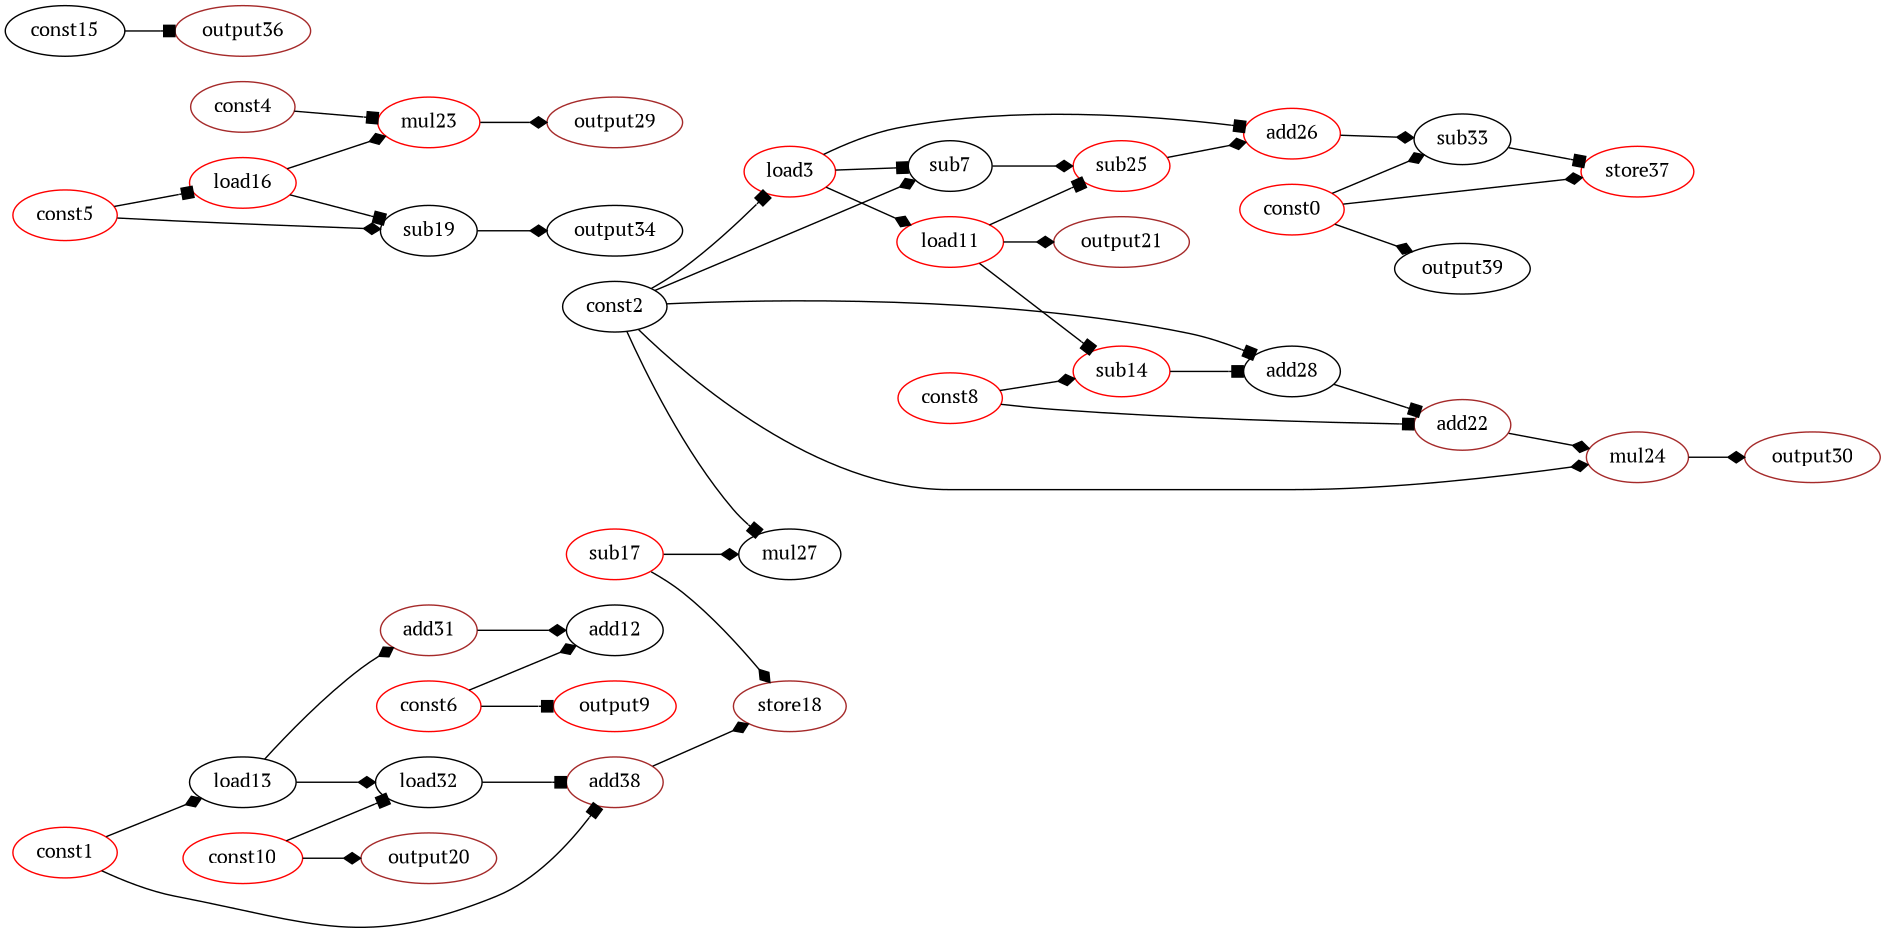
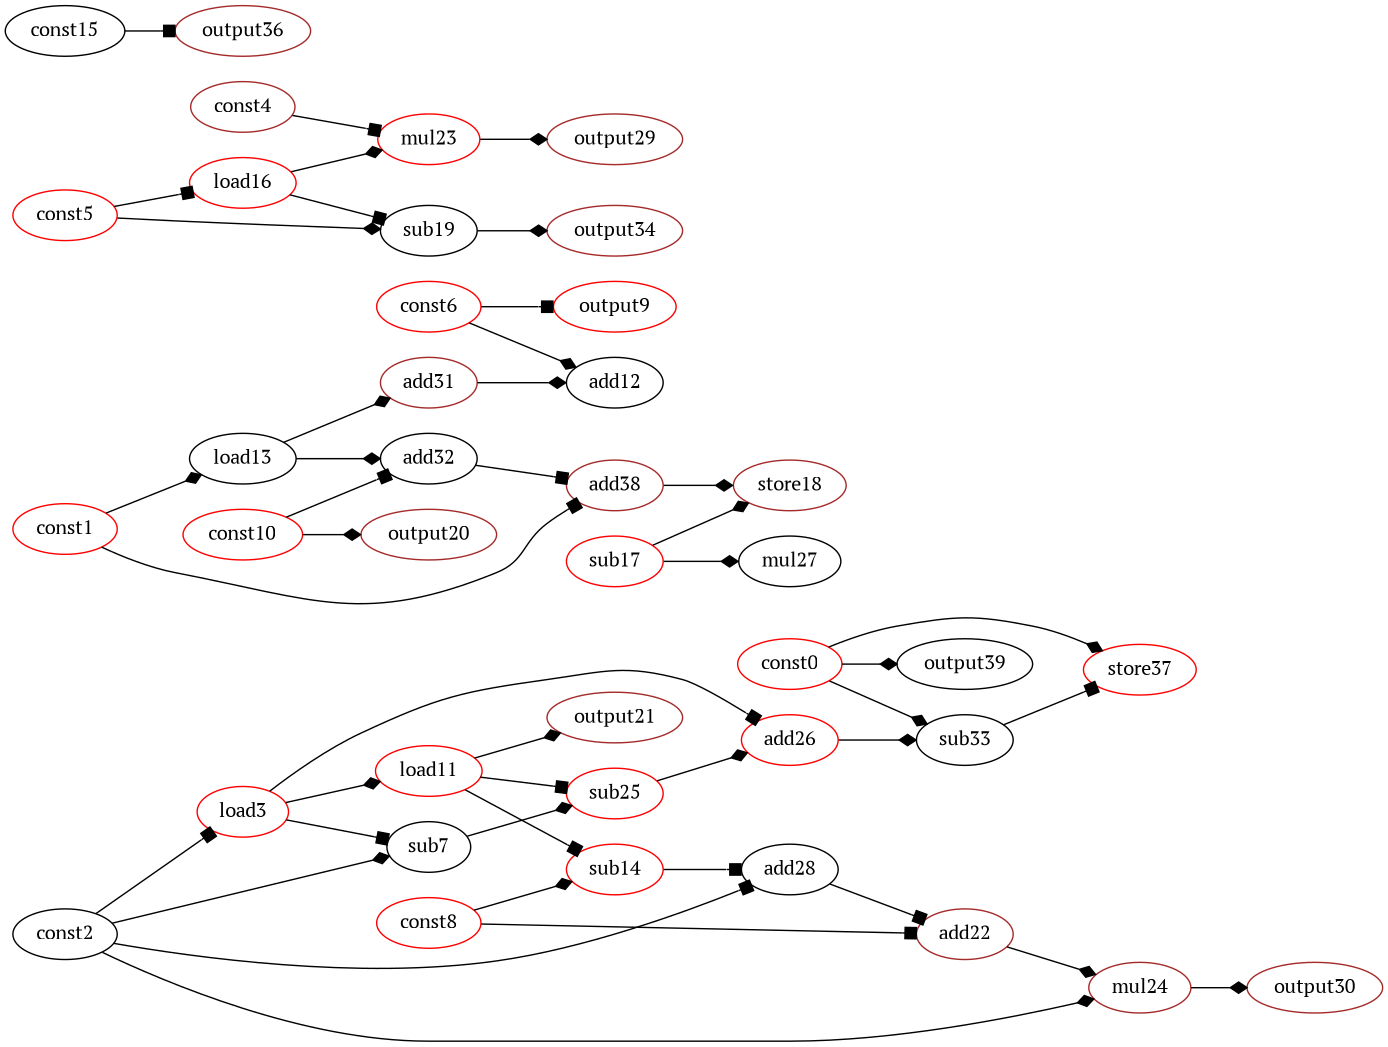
(615, 231) -> (615, 231)
(680, 433) -> none
(429, 782) -> (429, 459)
